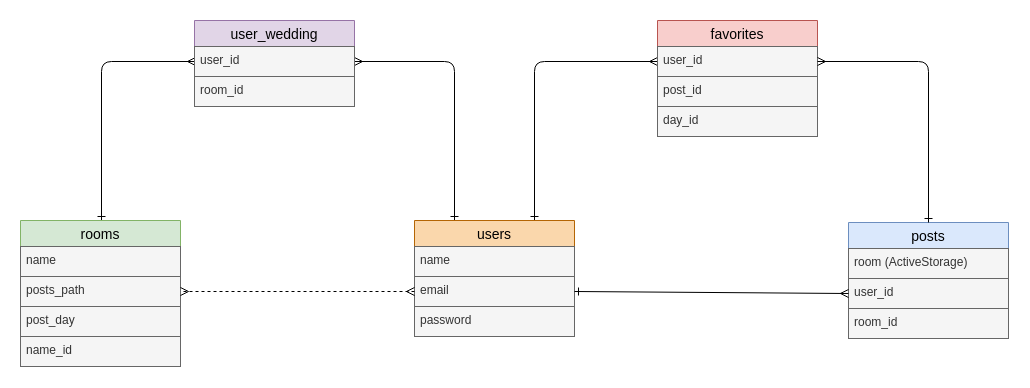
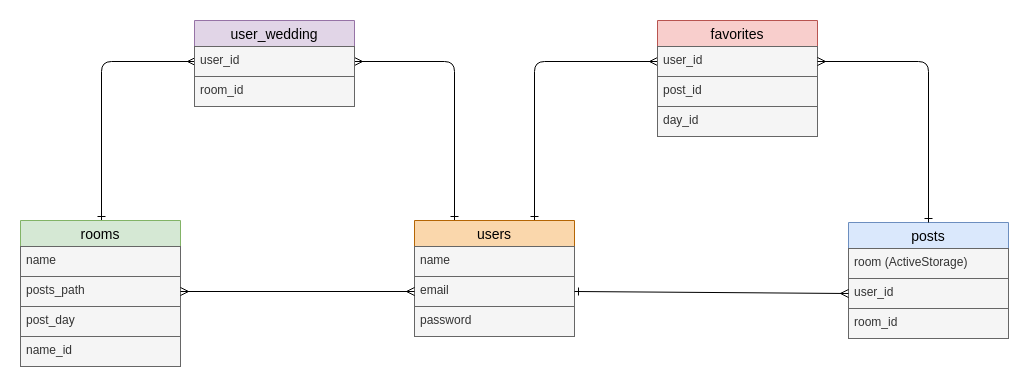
(298, 292) -> (298, 292)
